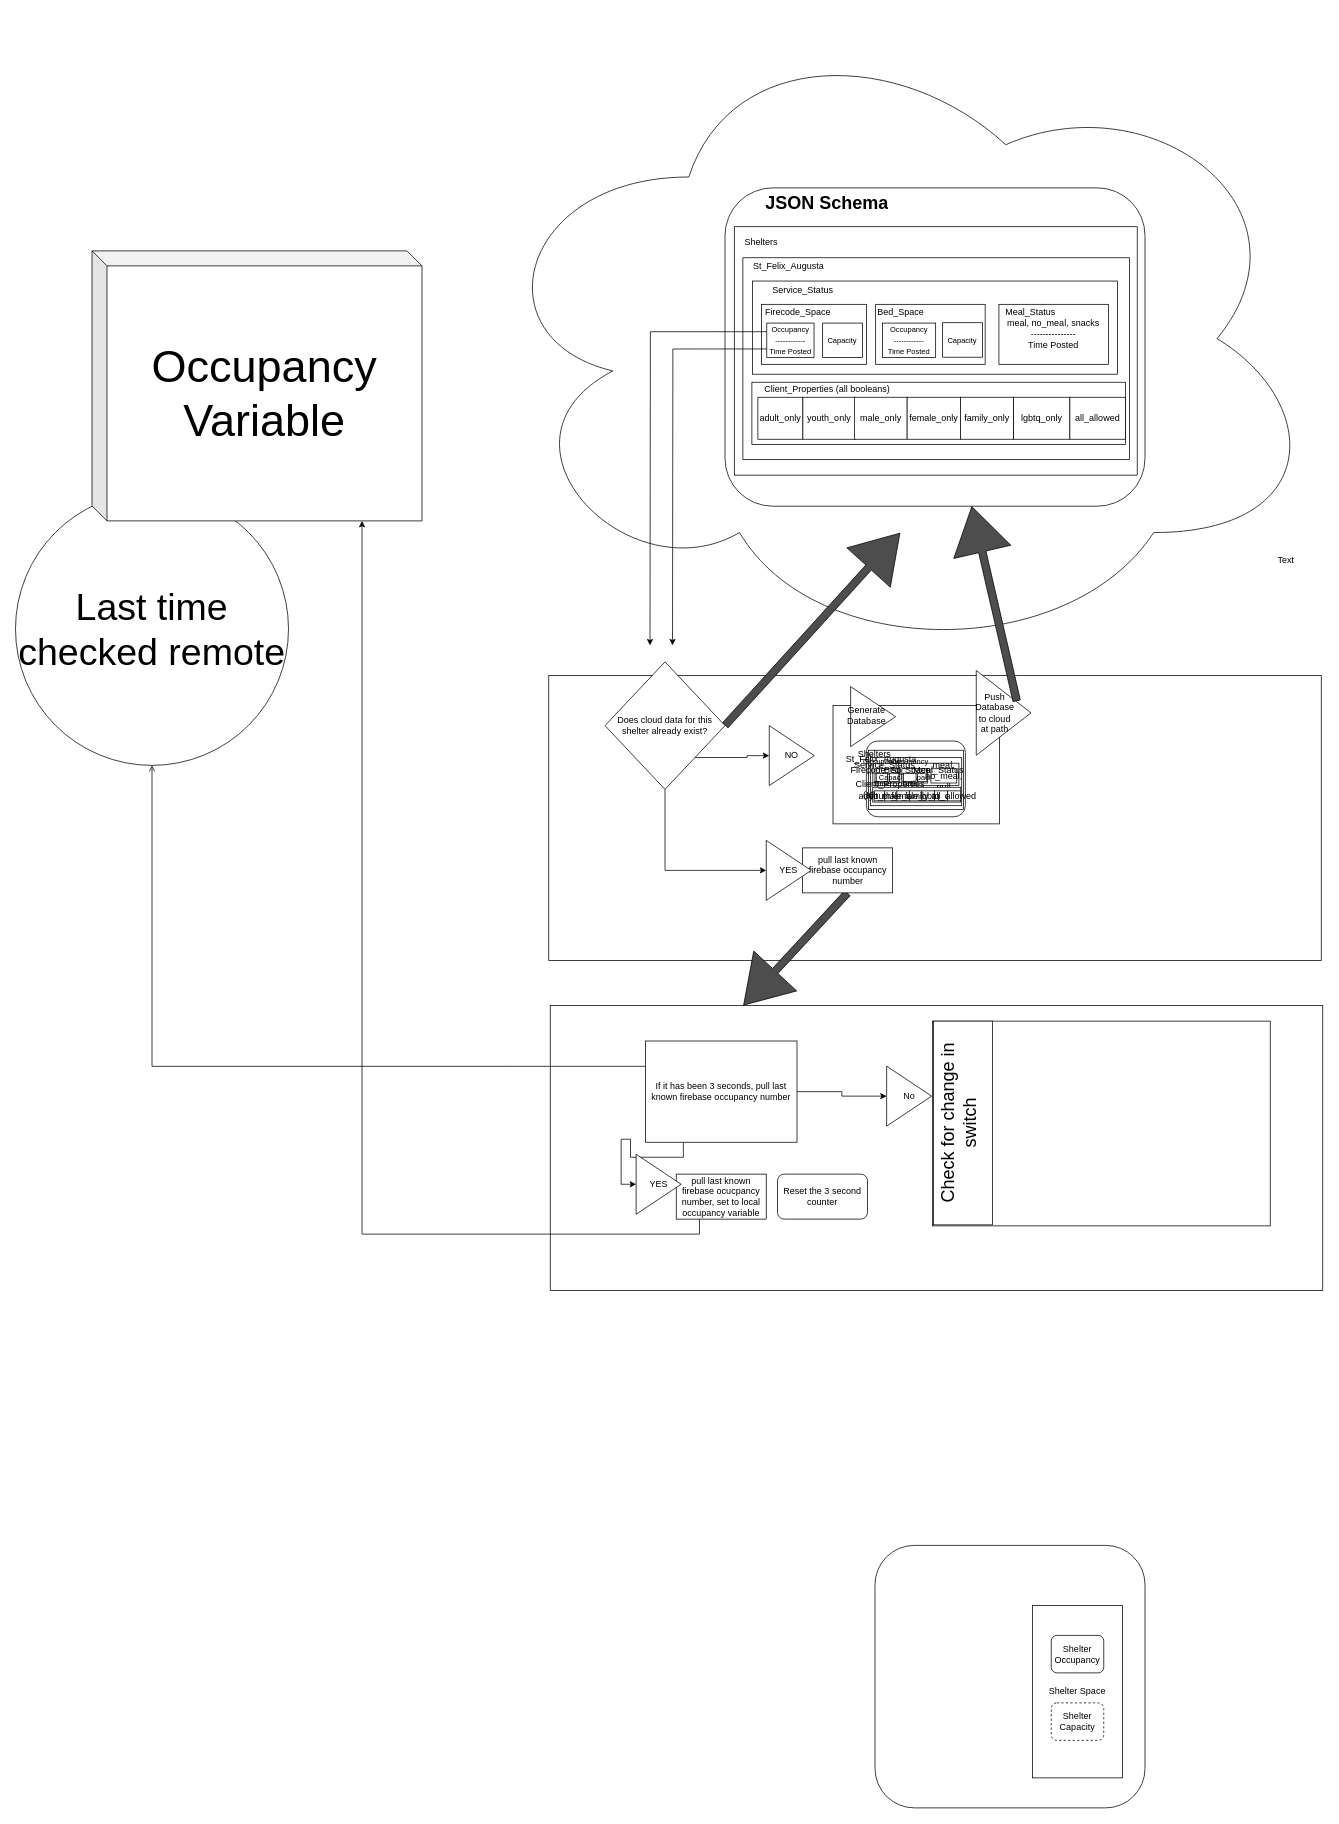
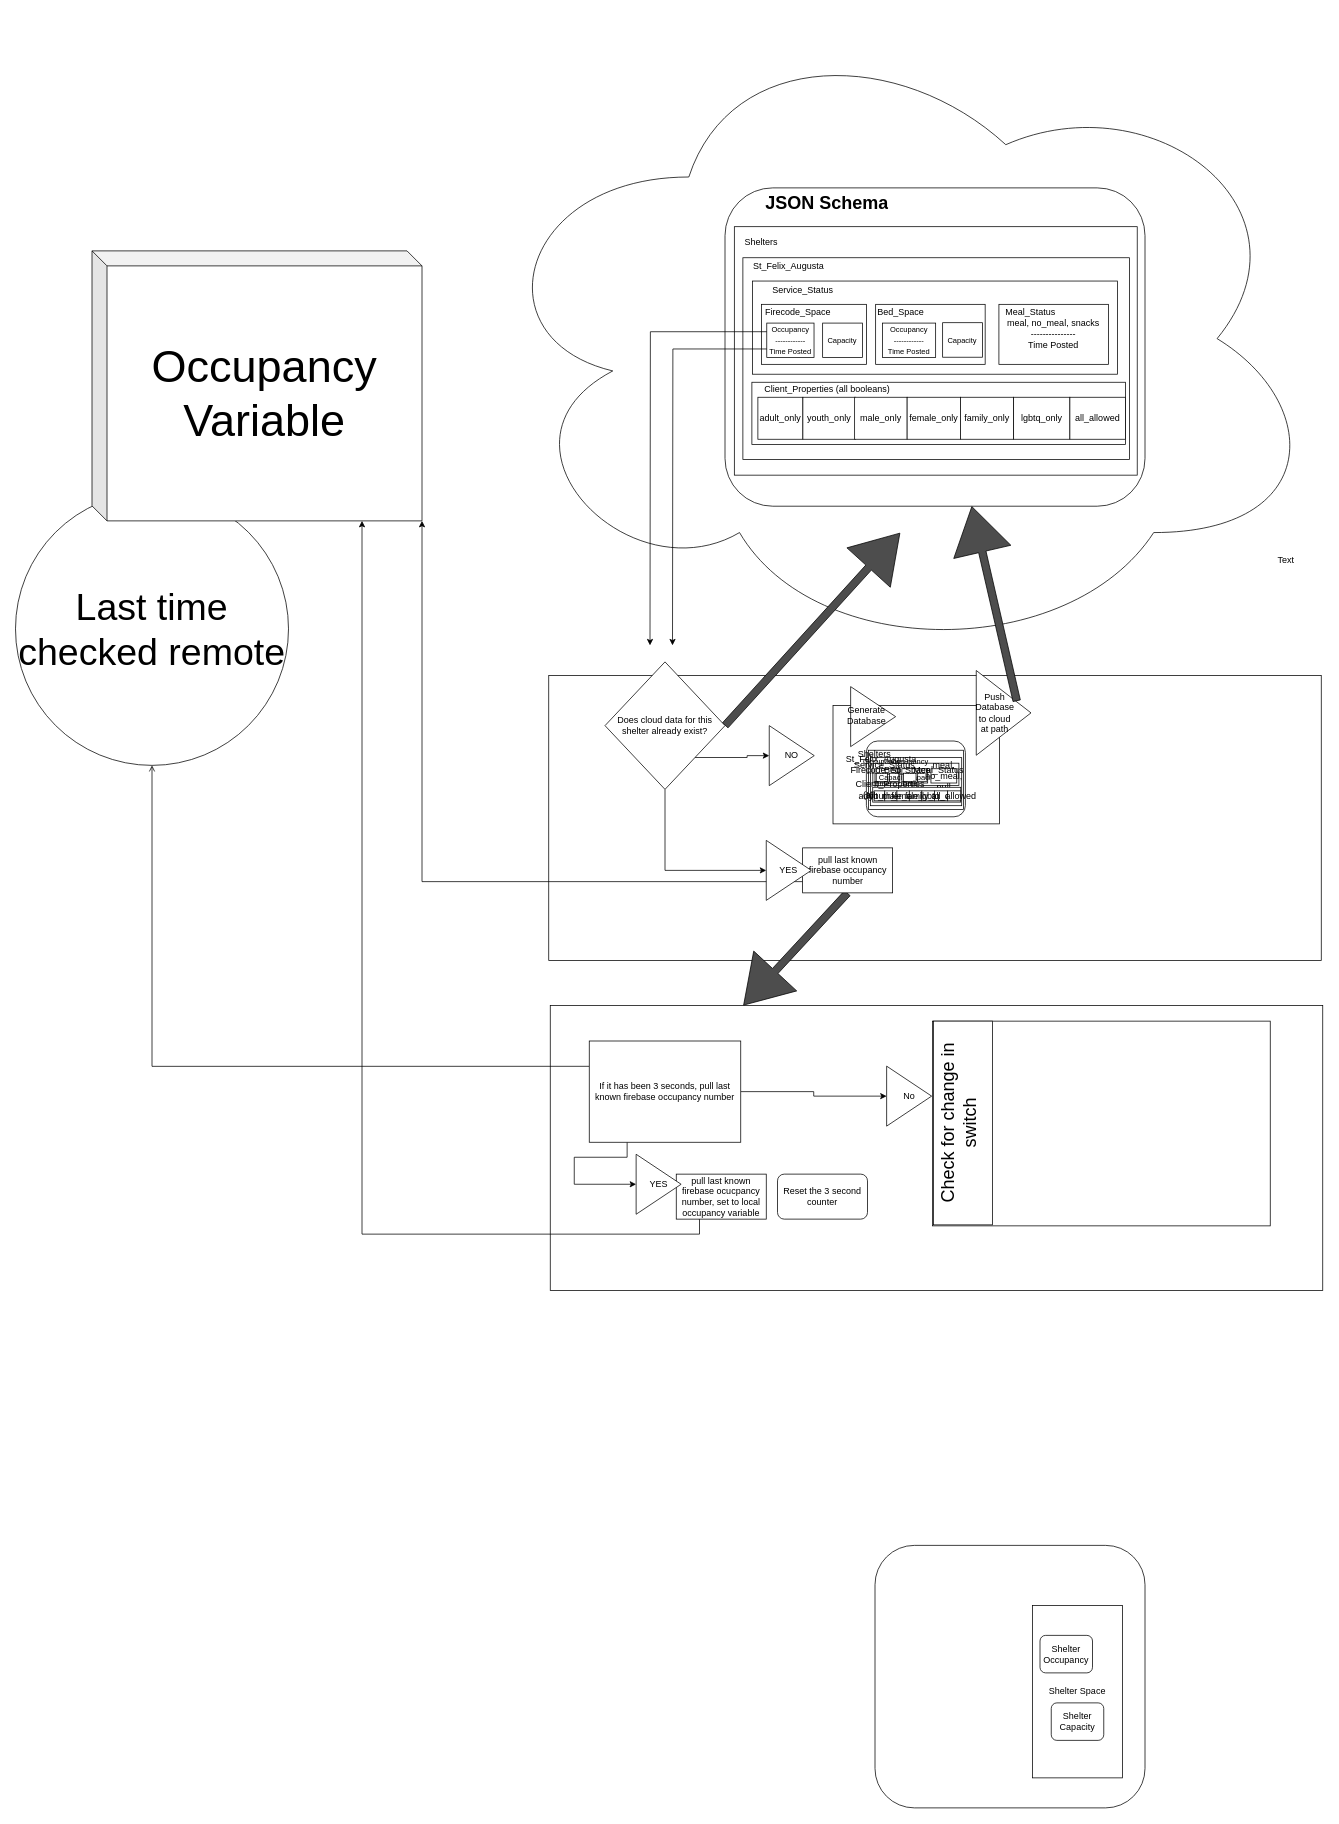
none -> (593, 882)
(721, 1092) -> (665, 1092)
(1077, 1654) -> (1066, 1654)
(1077, 1722) -> (1077, 1722)
